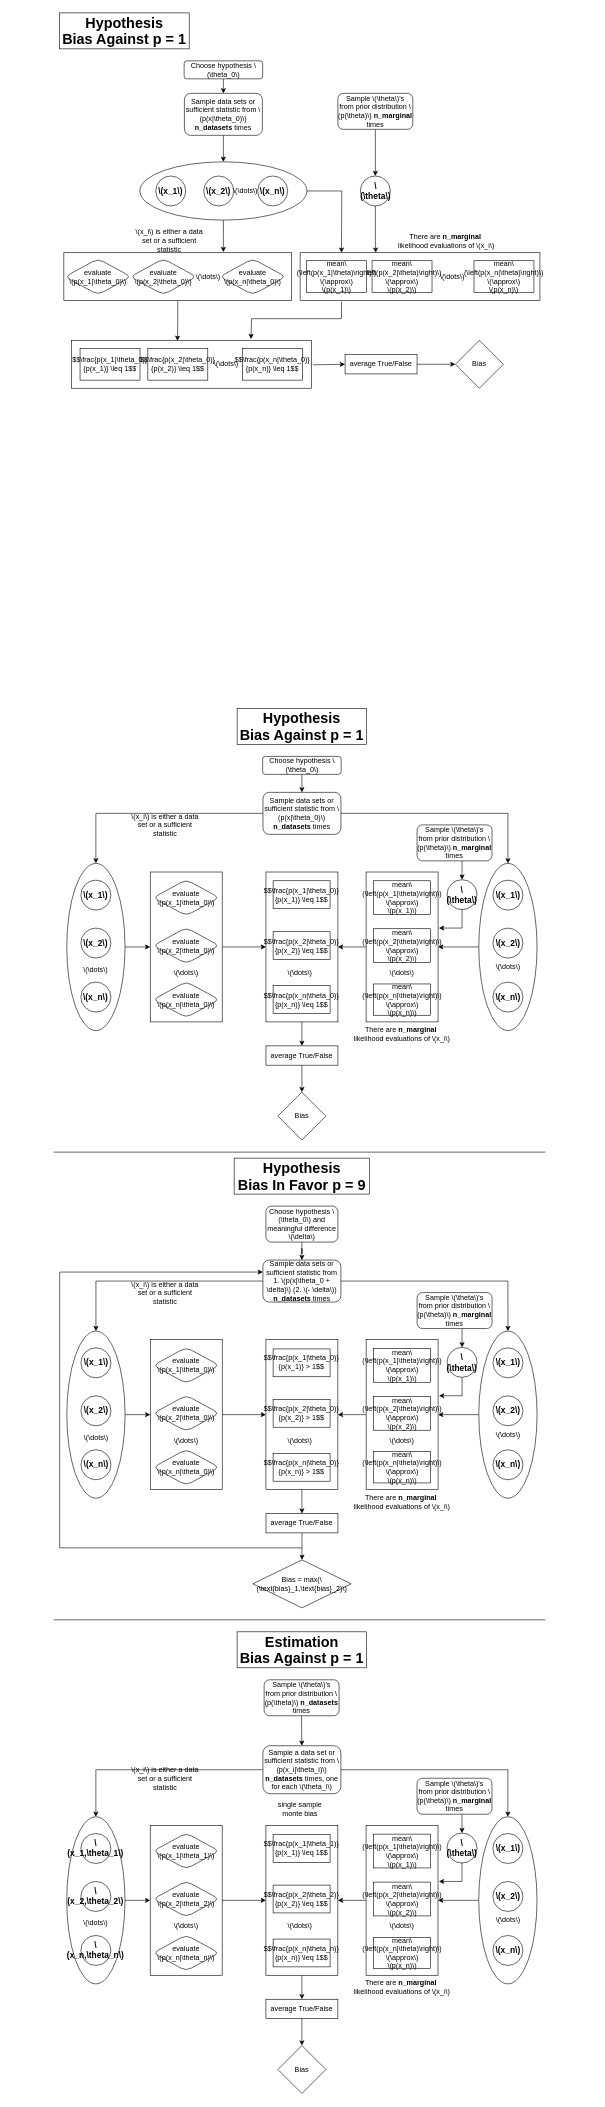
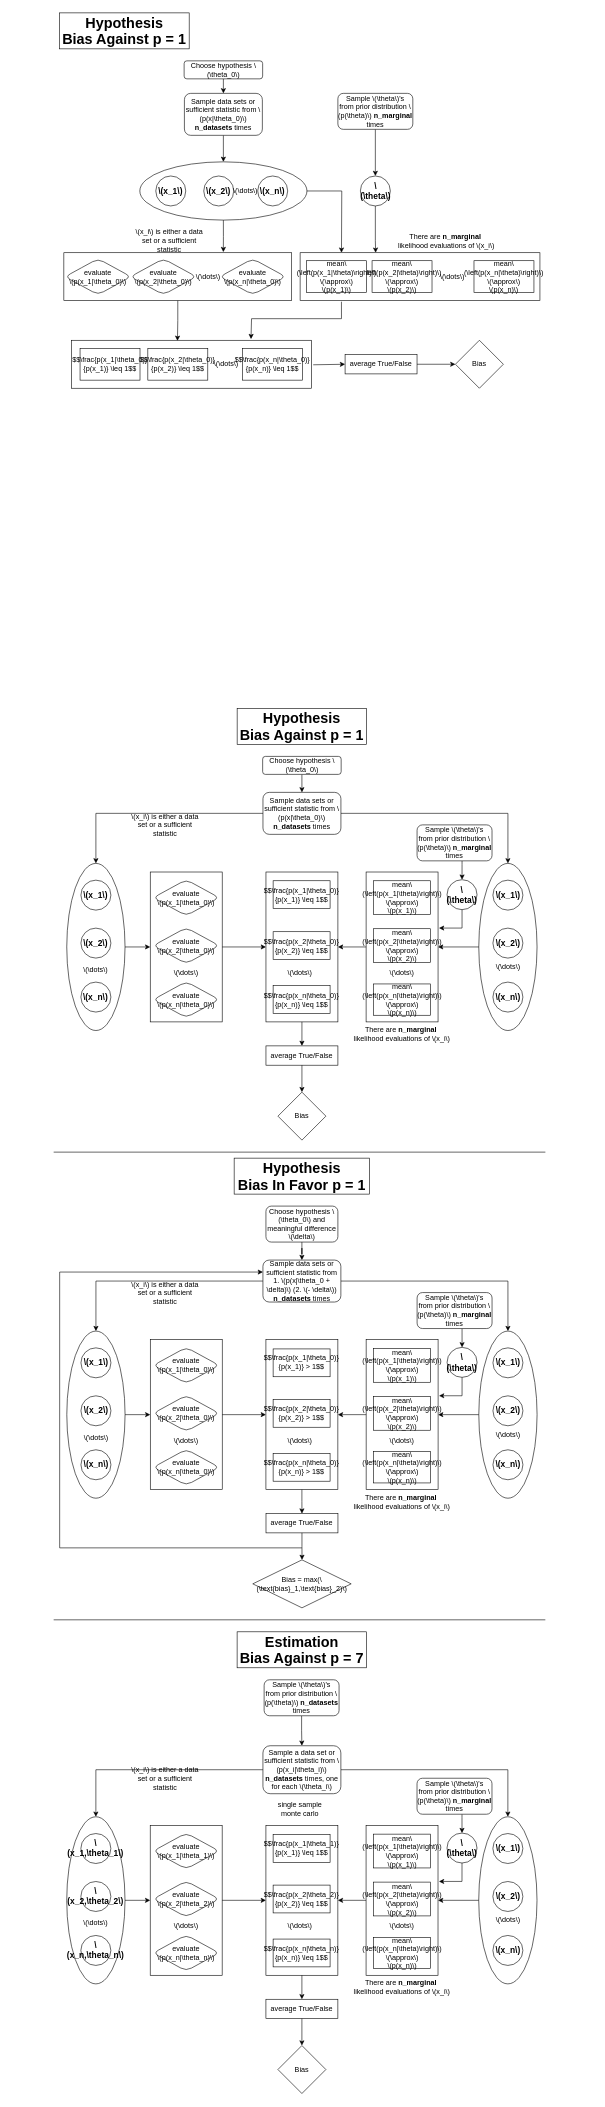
(302, 1176) -> (302, 1176)
(302, 1650) -> (302, 1650)
(300, 1809) -> (300, 1809)
